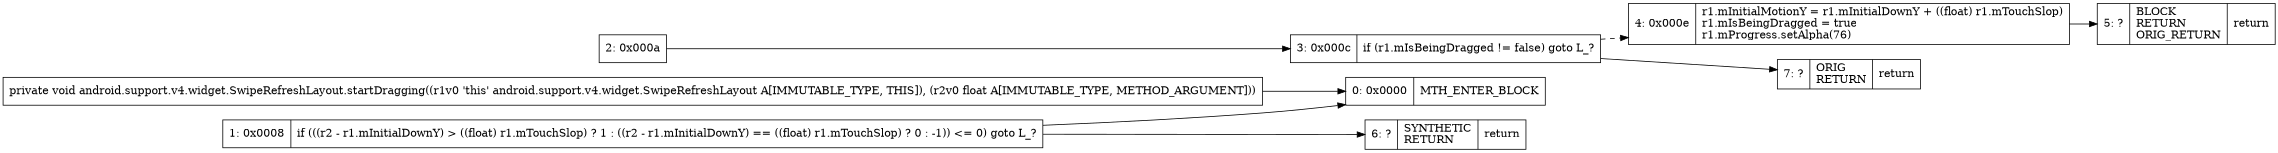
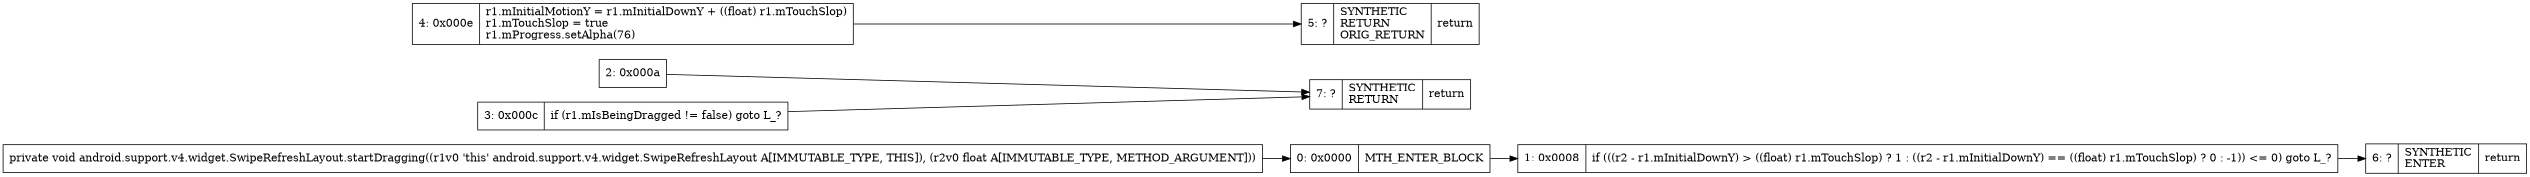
(2156, 12) -> (1374, 12)
(1780, 24) -> (547, 24)
(1611, 39) -> none
(975, 49) -> (984, 83)
(1831, 68) -> (1382, 88)
(1190, 118) -> (1500, 159)
(1429, 140) -> (2425, 164)
